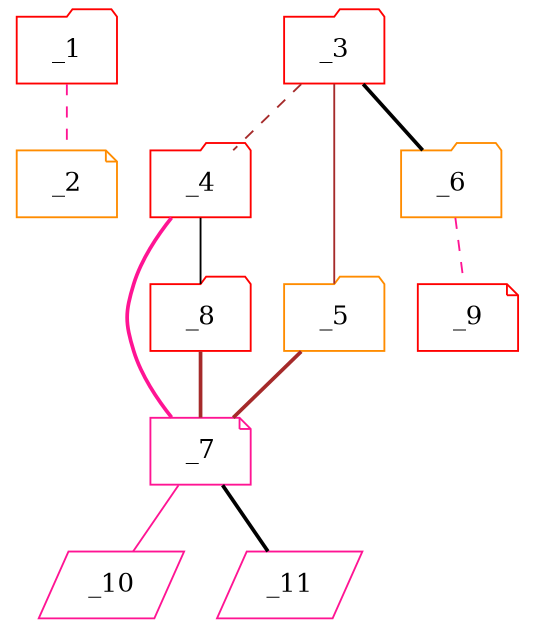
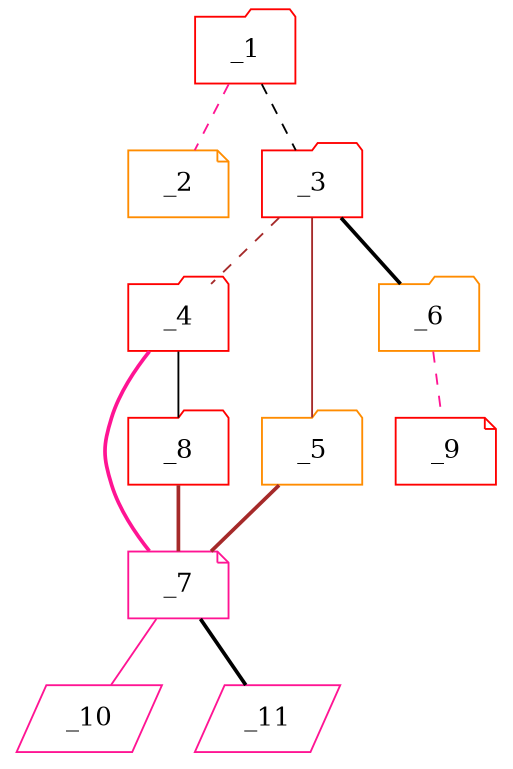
none -> (279, 117)
